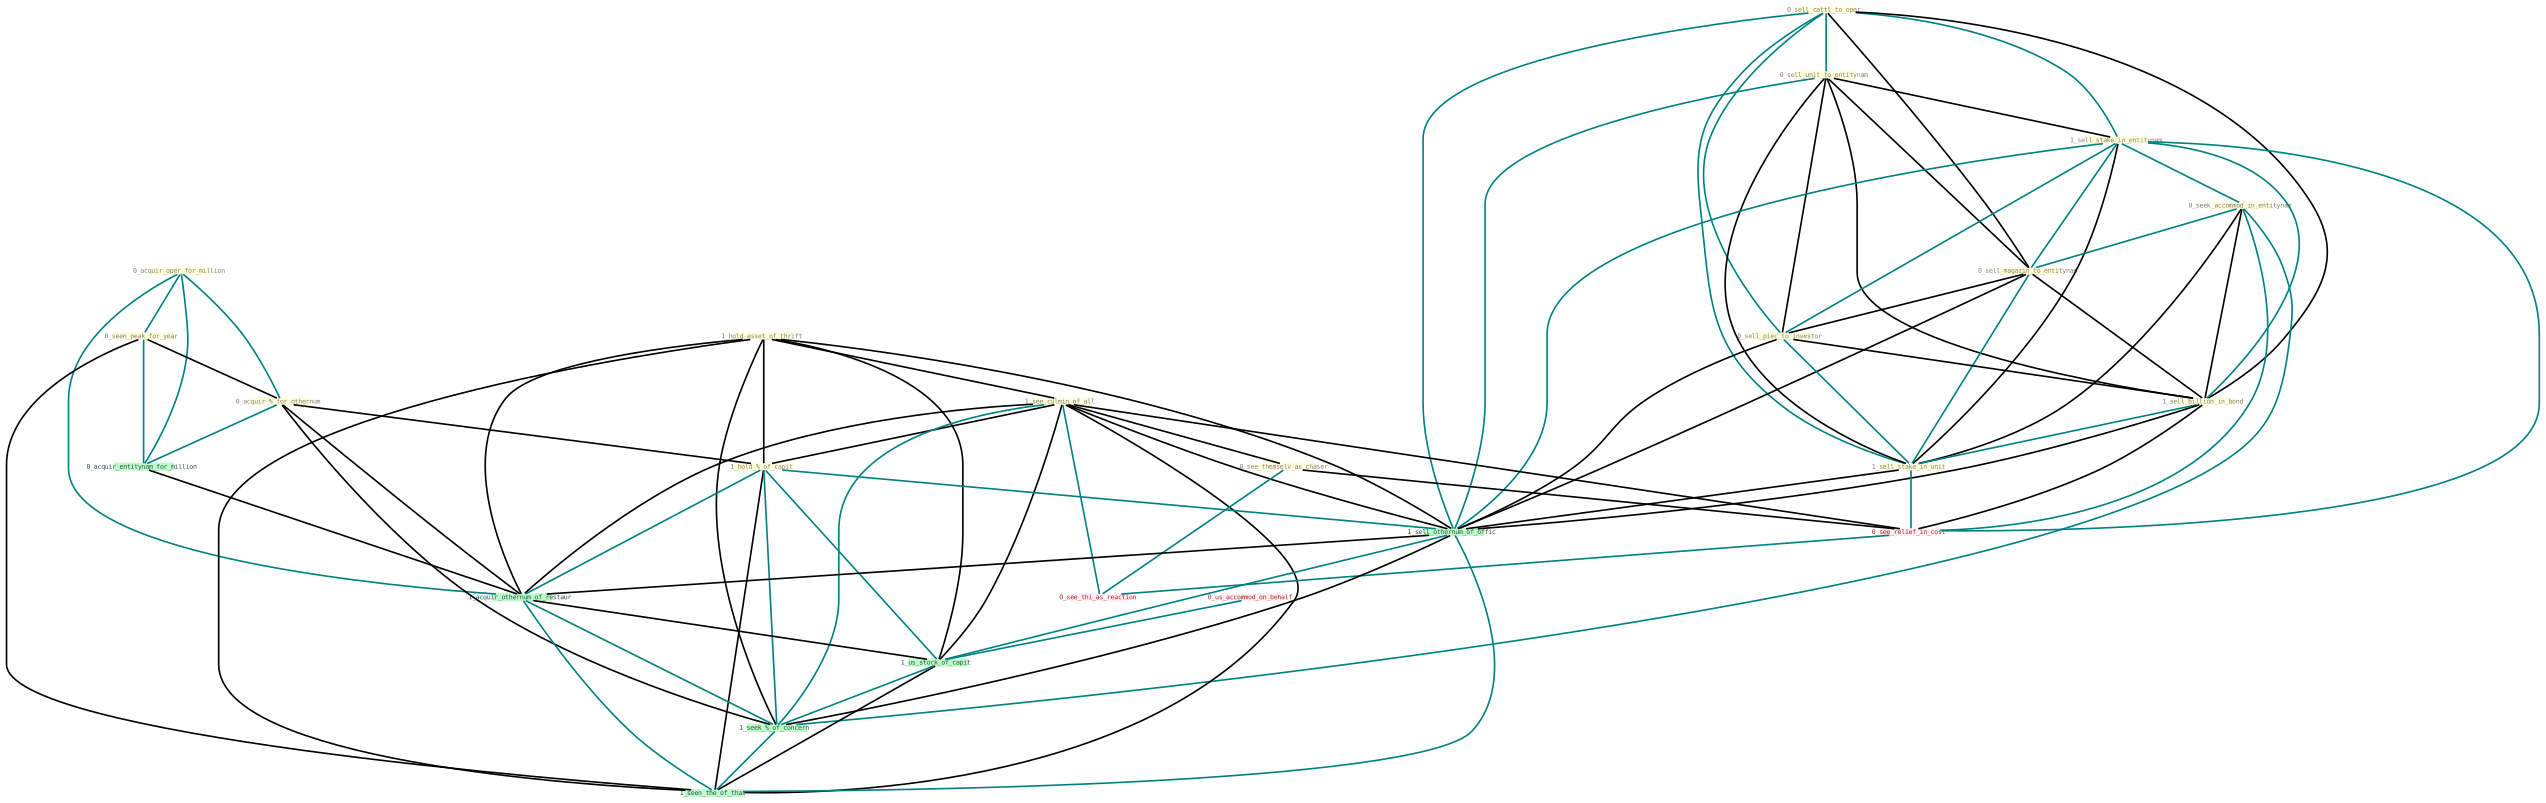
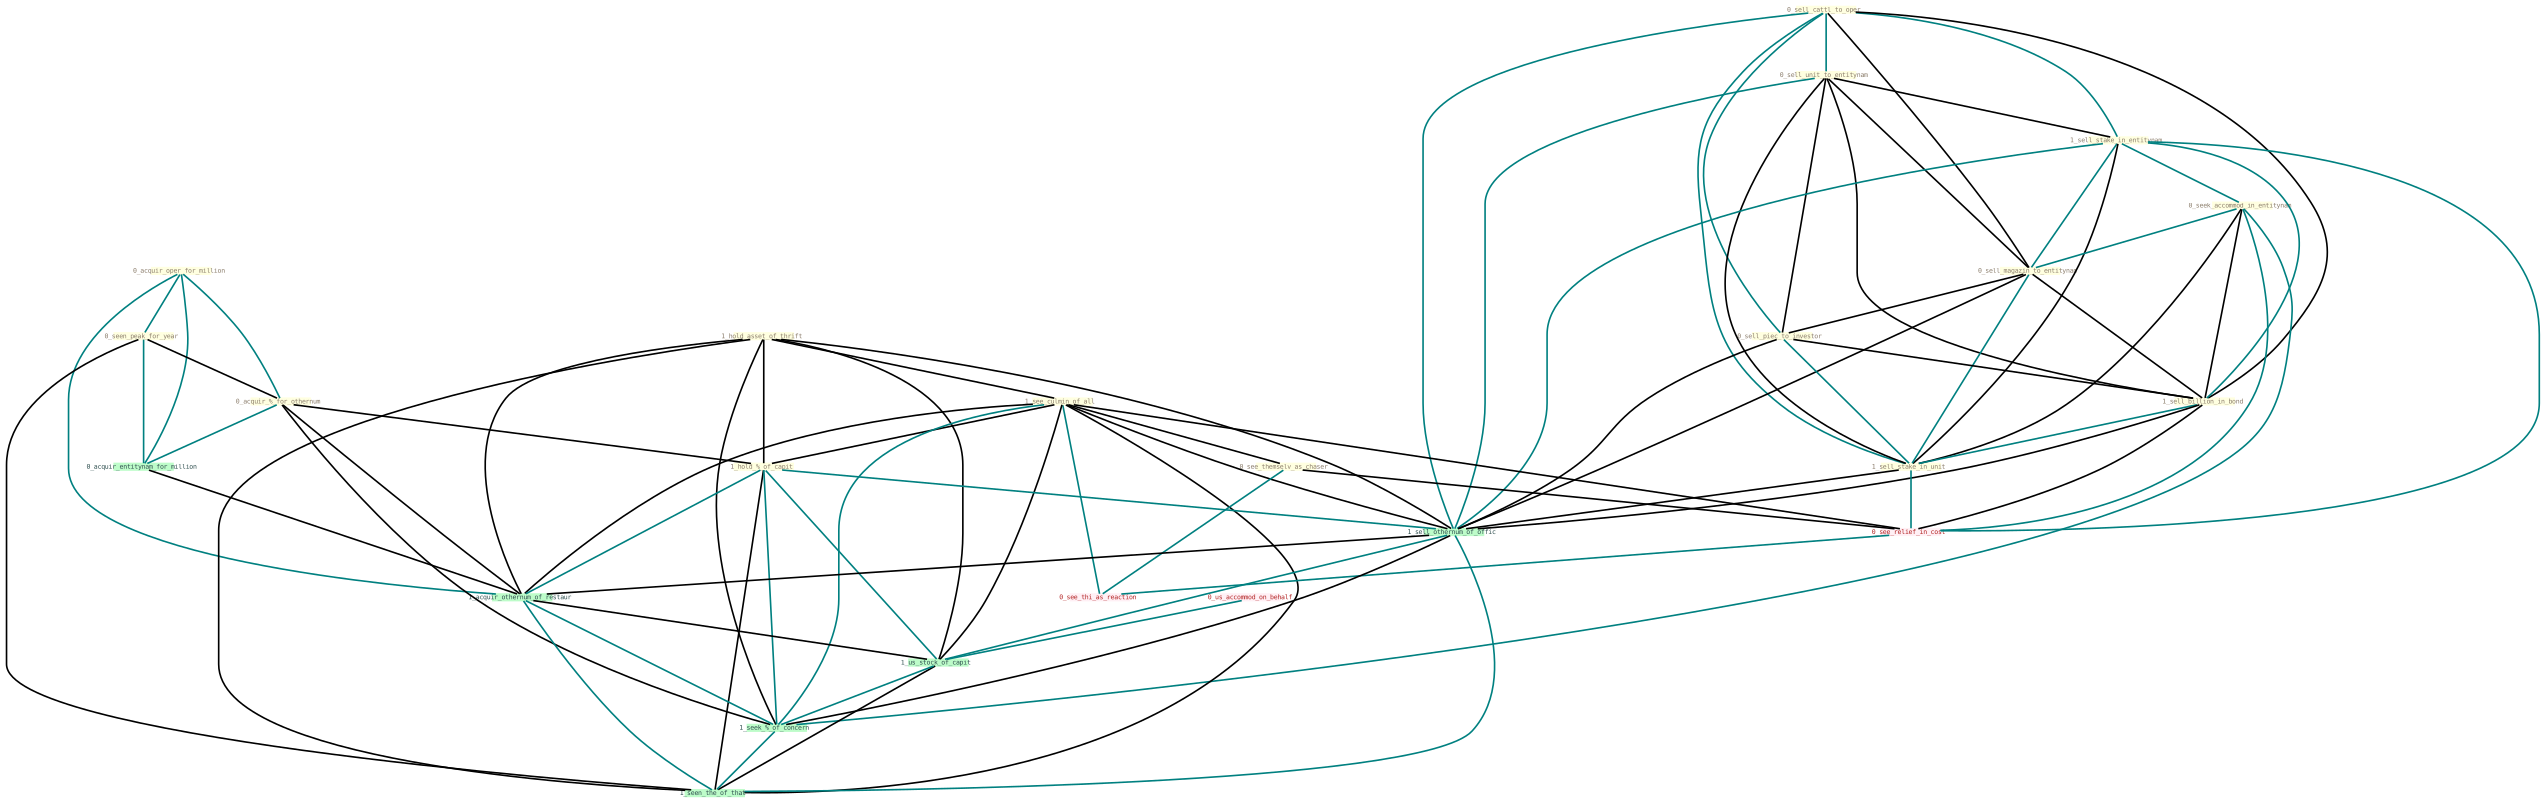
(1950, 238) -> none
